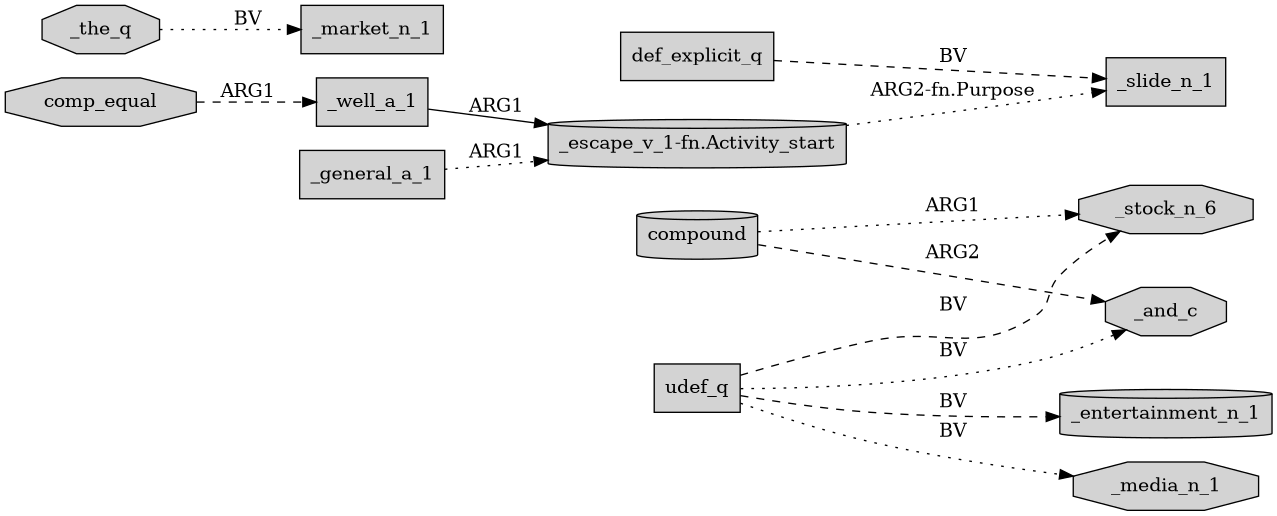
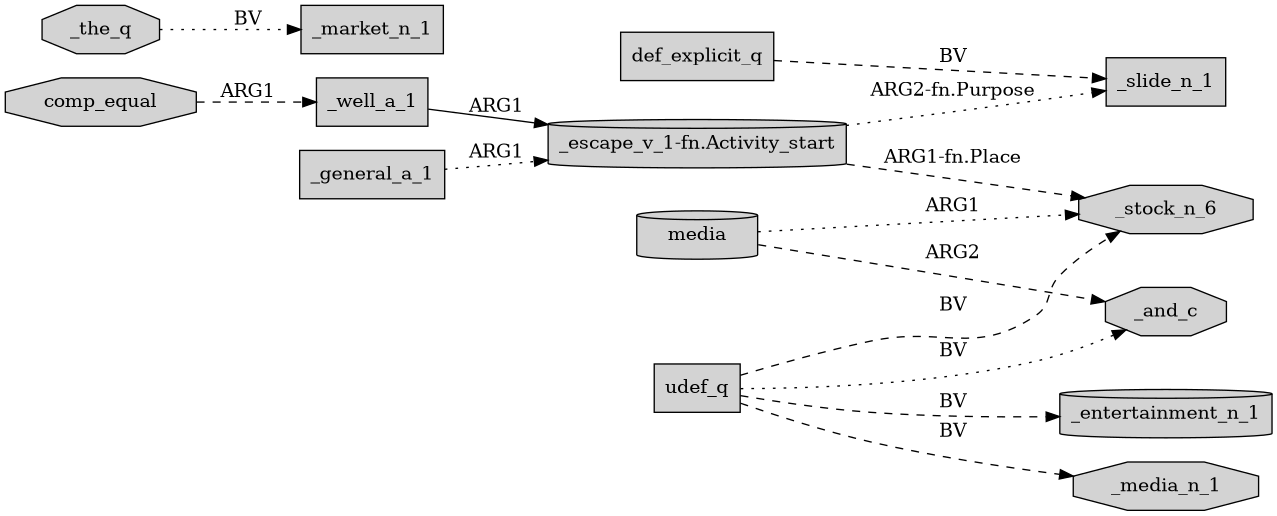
none -> (959, 180)
(697, 235) -> (697, 235)
(898, 448) -> (898, 448)
